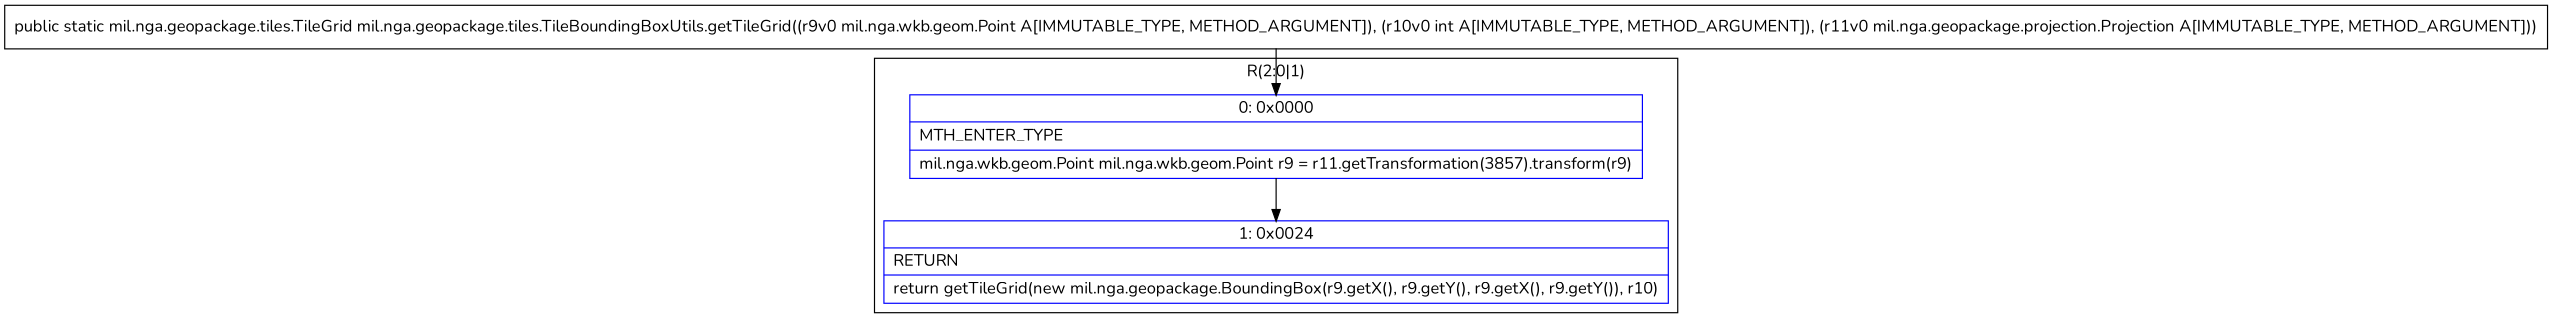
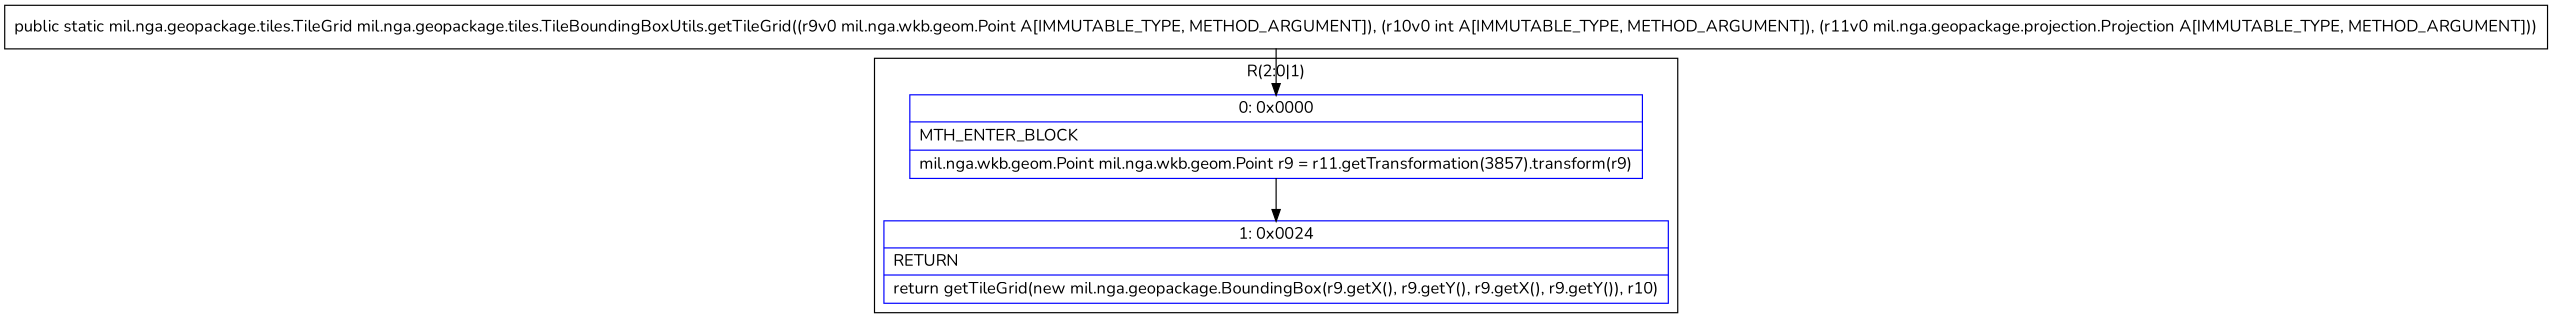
(992, 135) -> (999, 135)
